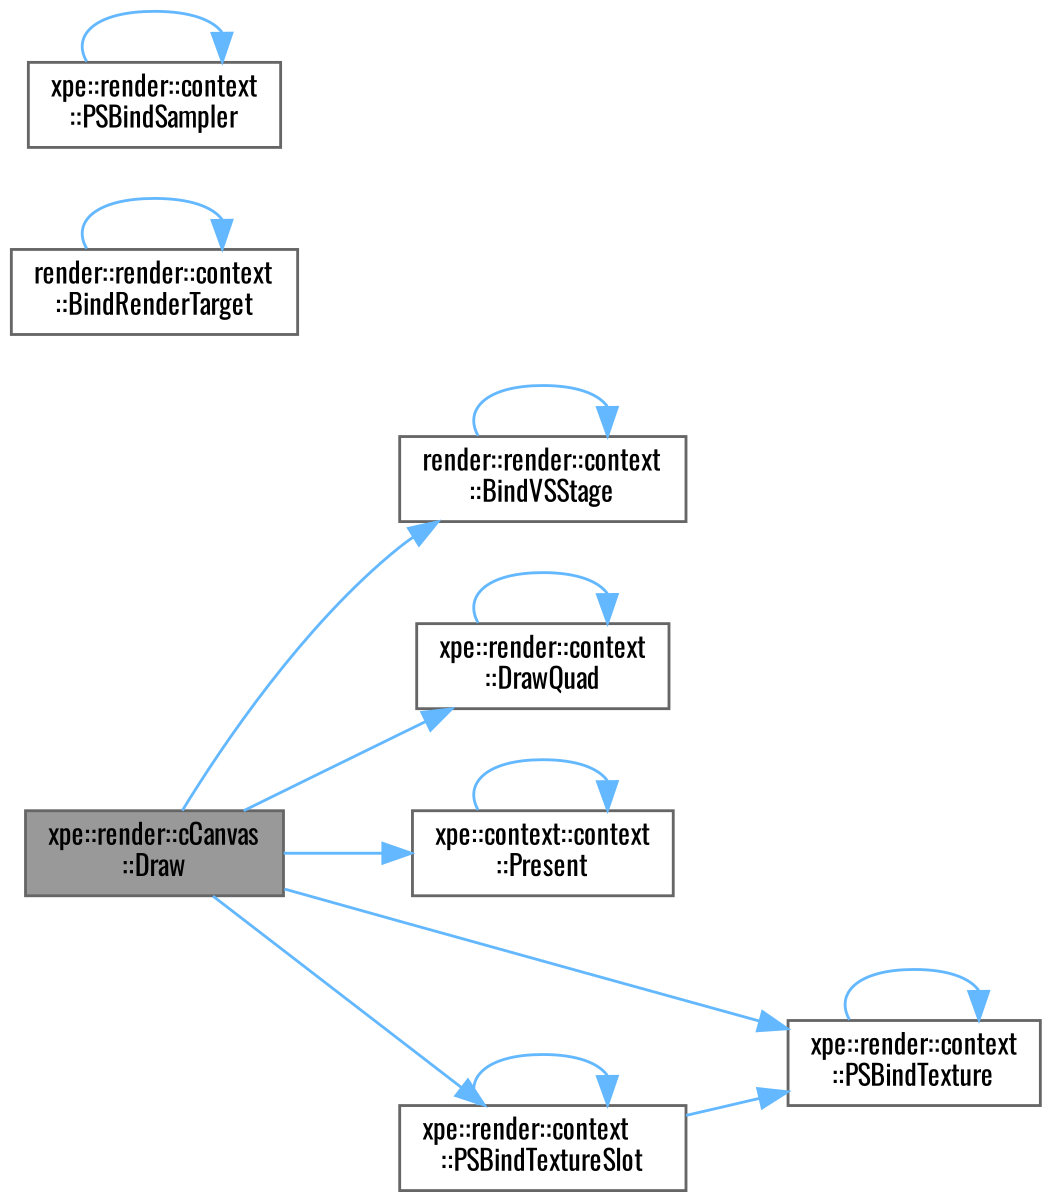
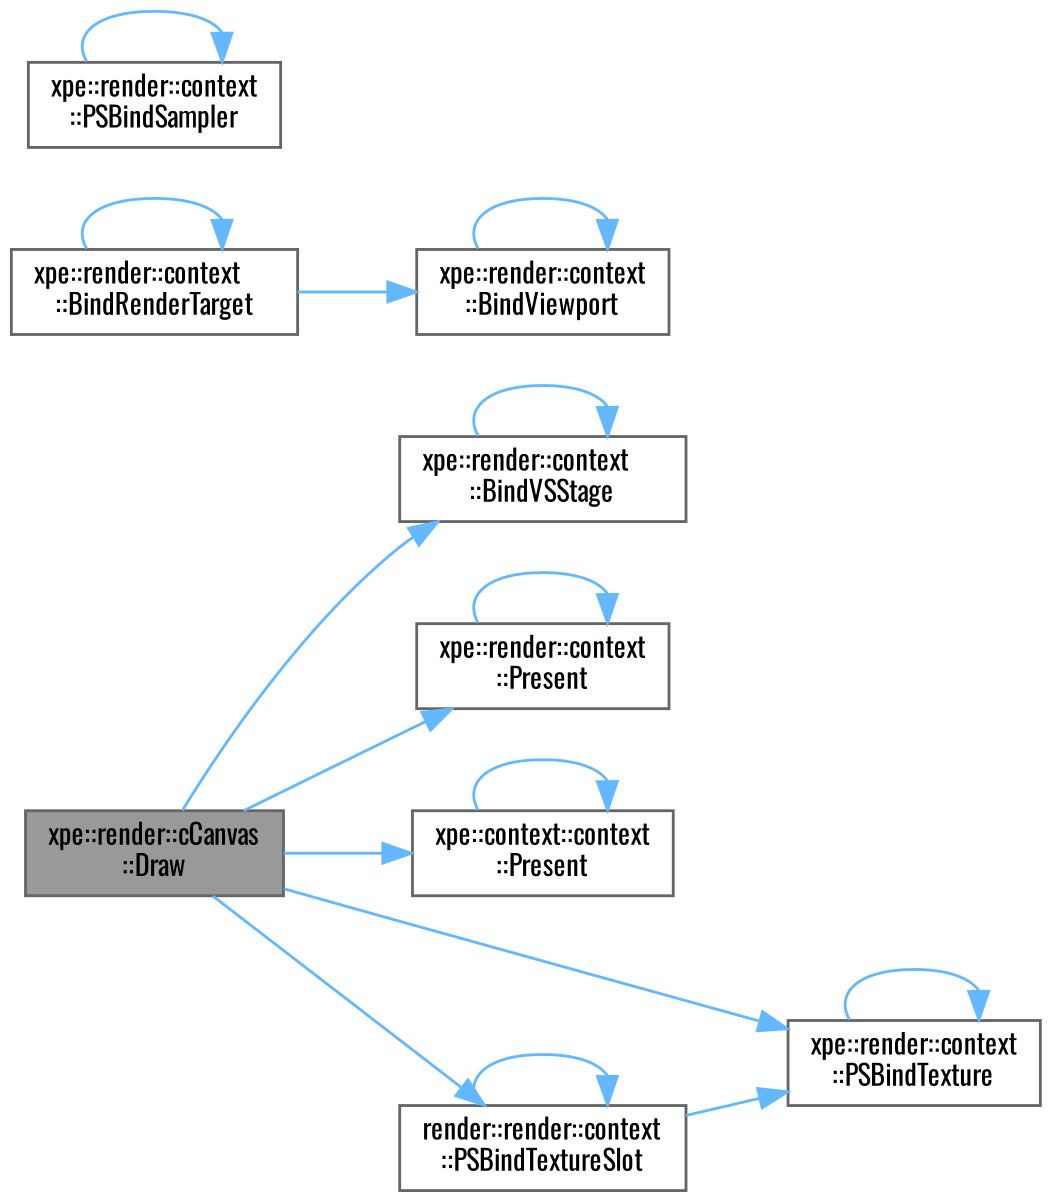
(154, 292) -> (154, 292)
none -> (543, 292)
(543, 479) -> (543, 479)
(543, 666) -> (543, 666)
(543, 1148) -> (543, 1148)
